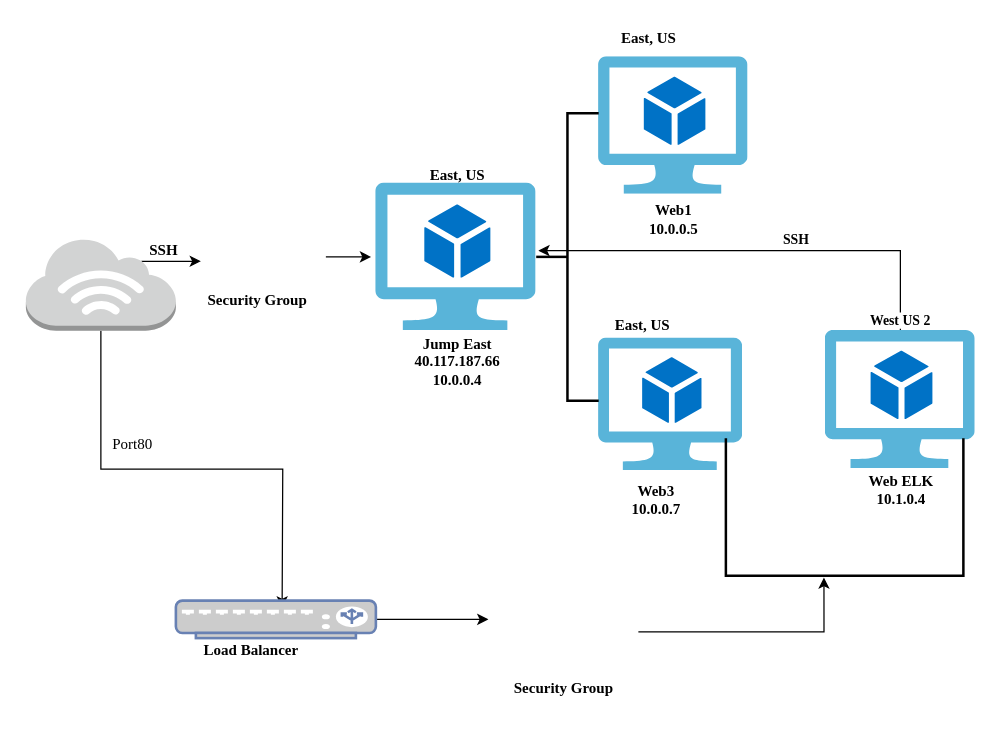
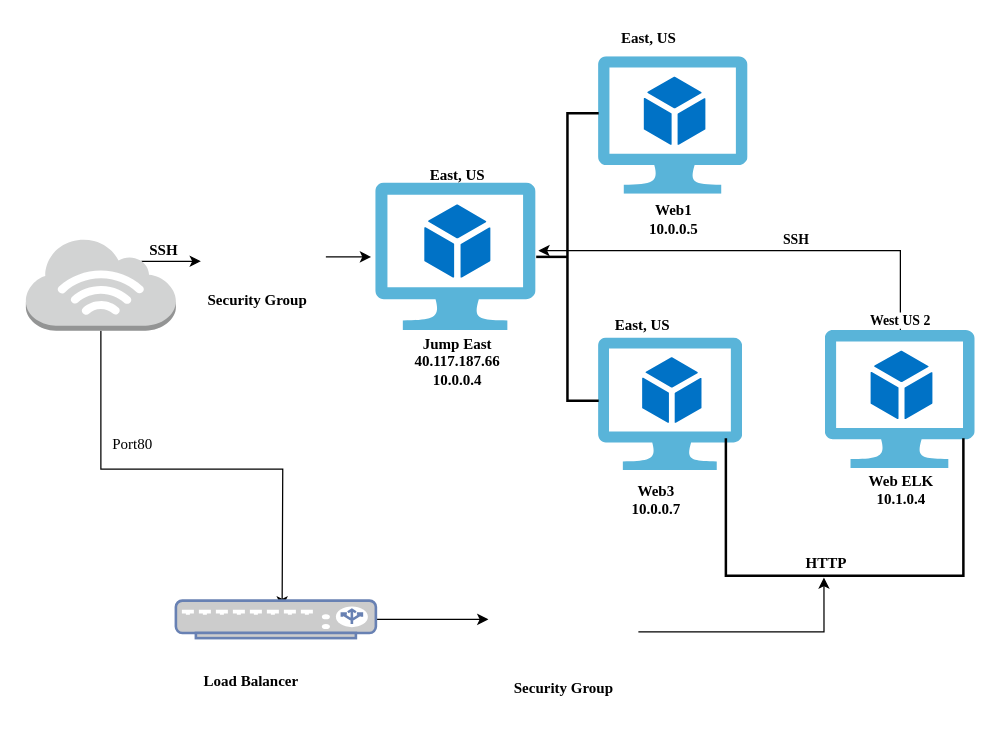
none -> (825, 563)
(251, 651) -> (251, 682)
